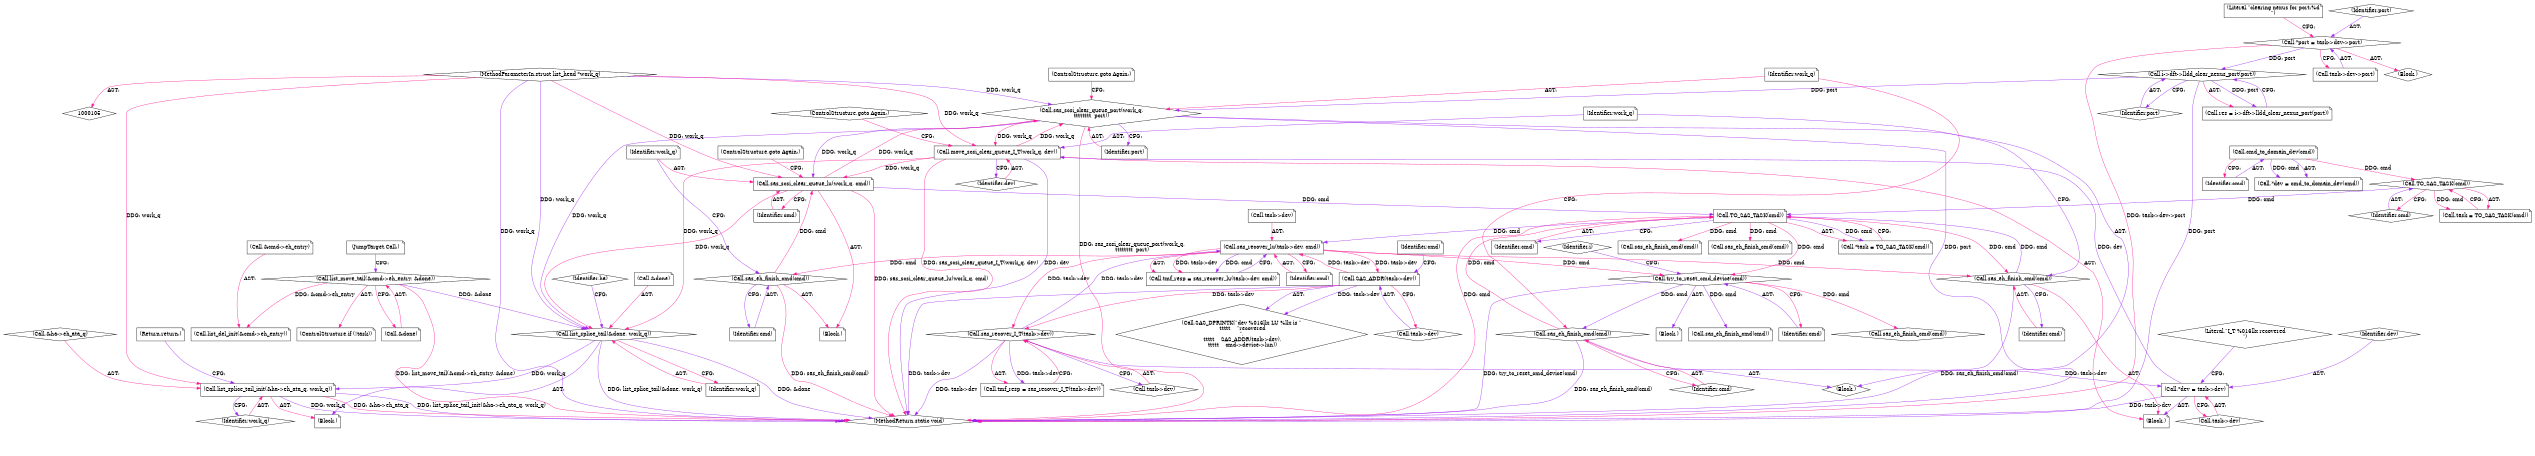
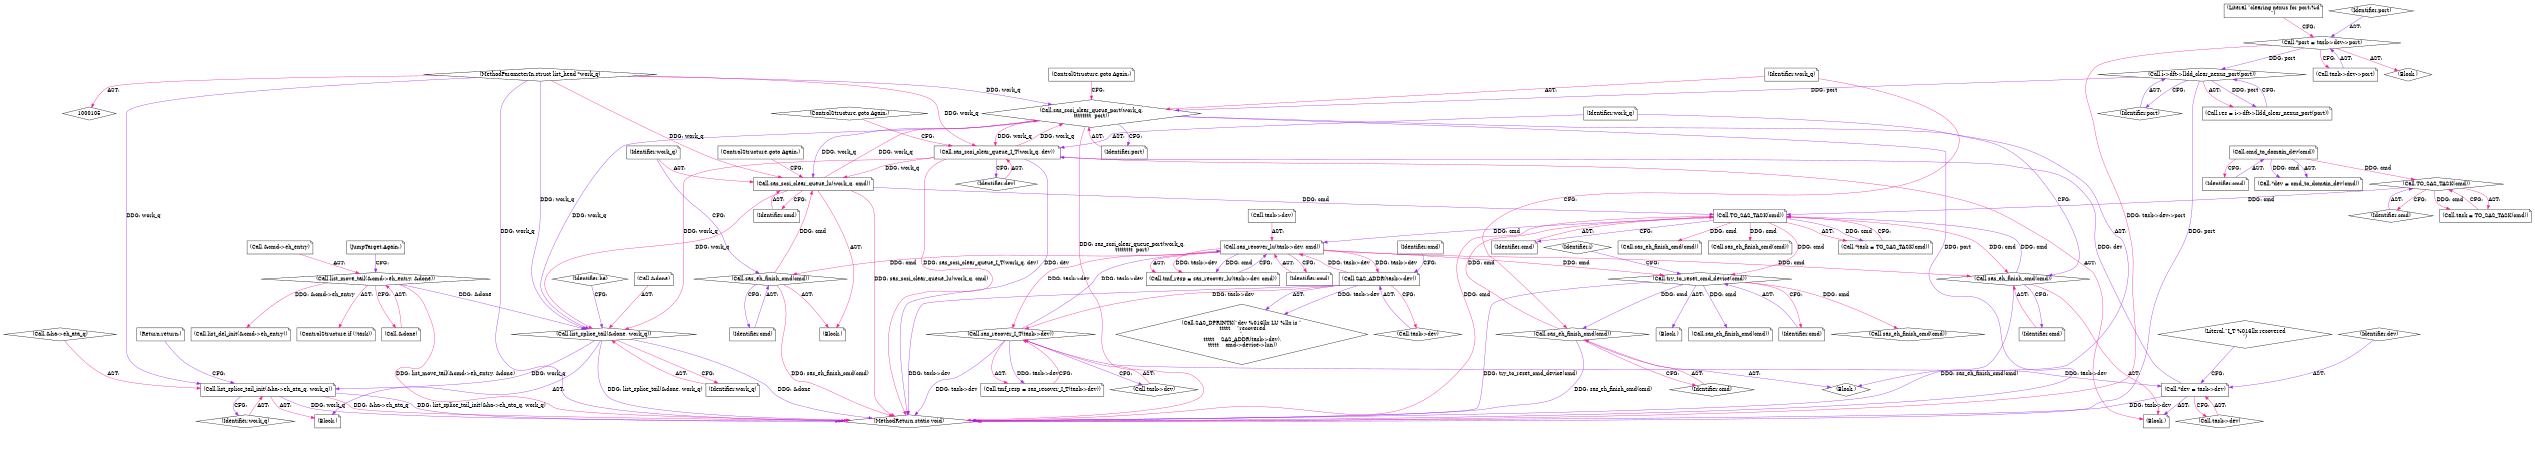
(141, 106) -> (141, 106)
(997, 152) -> (997, 152)
(376, 247) -> (376, 247)
(240, 284) -> (328, 263)
